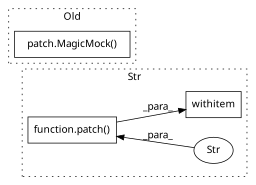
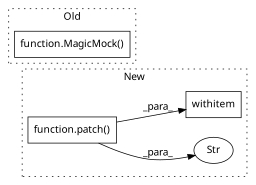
(72, 44) -> (72, 44)
(135, 77) -> (135, 77)
(159, 143) -> (142, 158)
